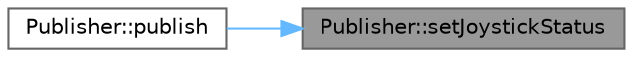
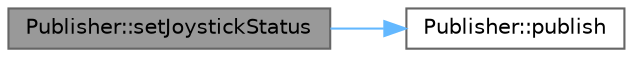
(254, 29) -> (357, 29)
